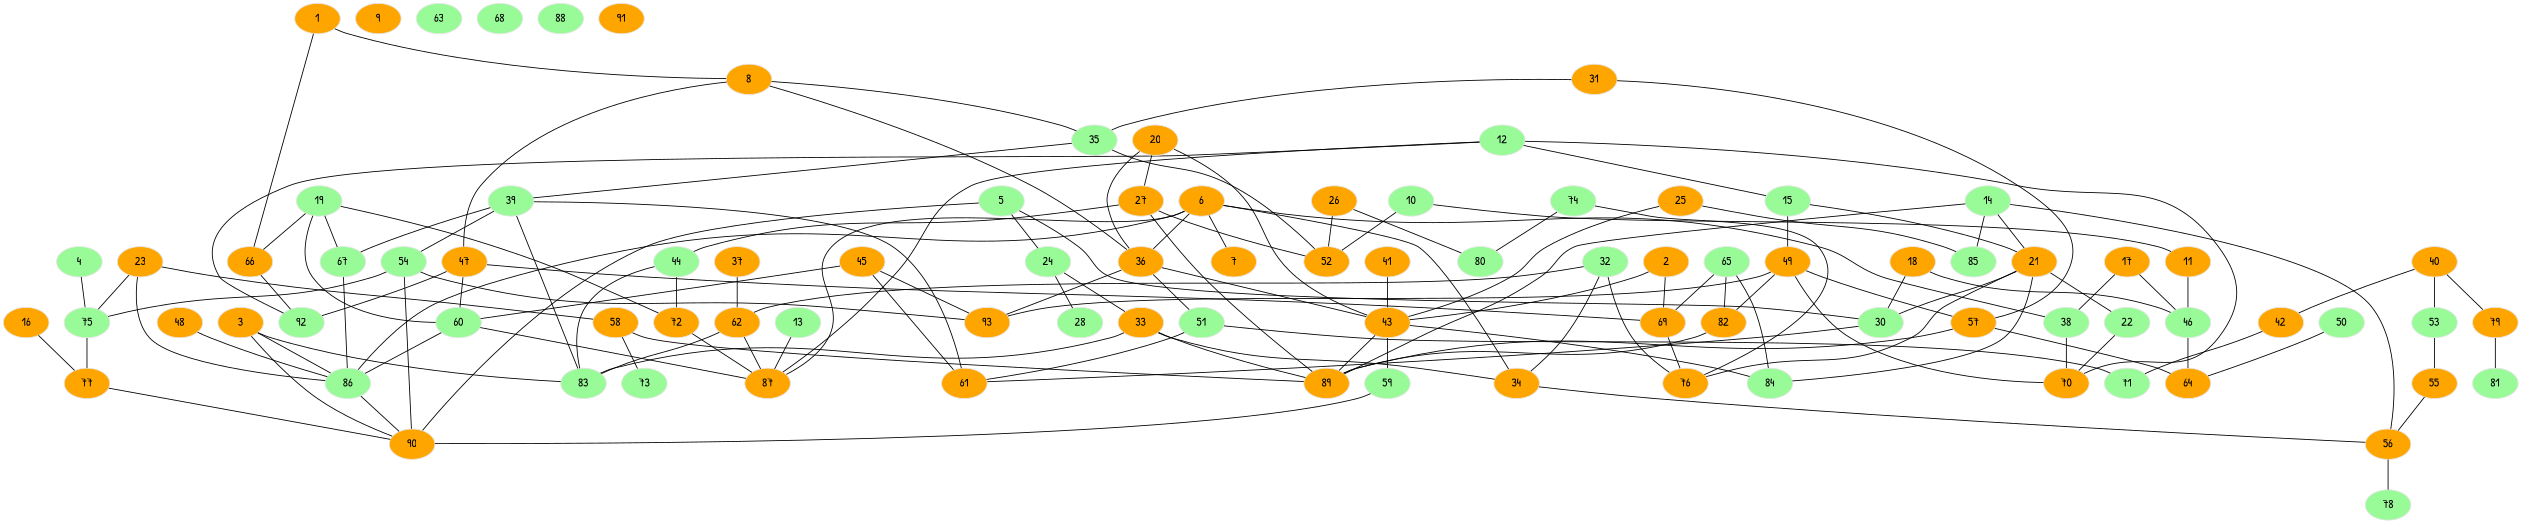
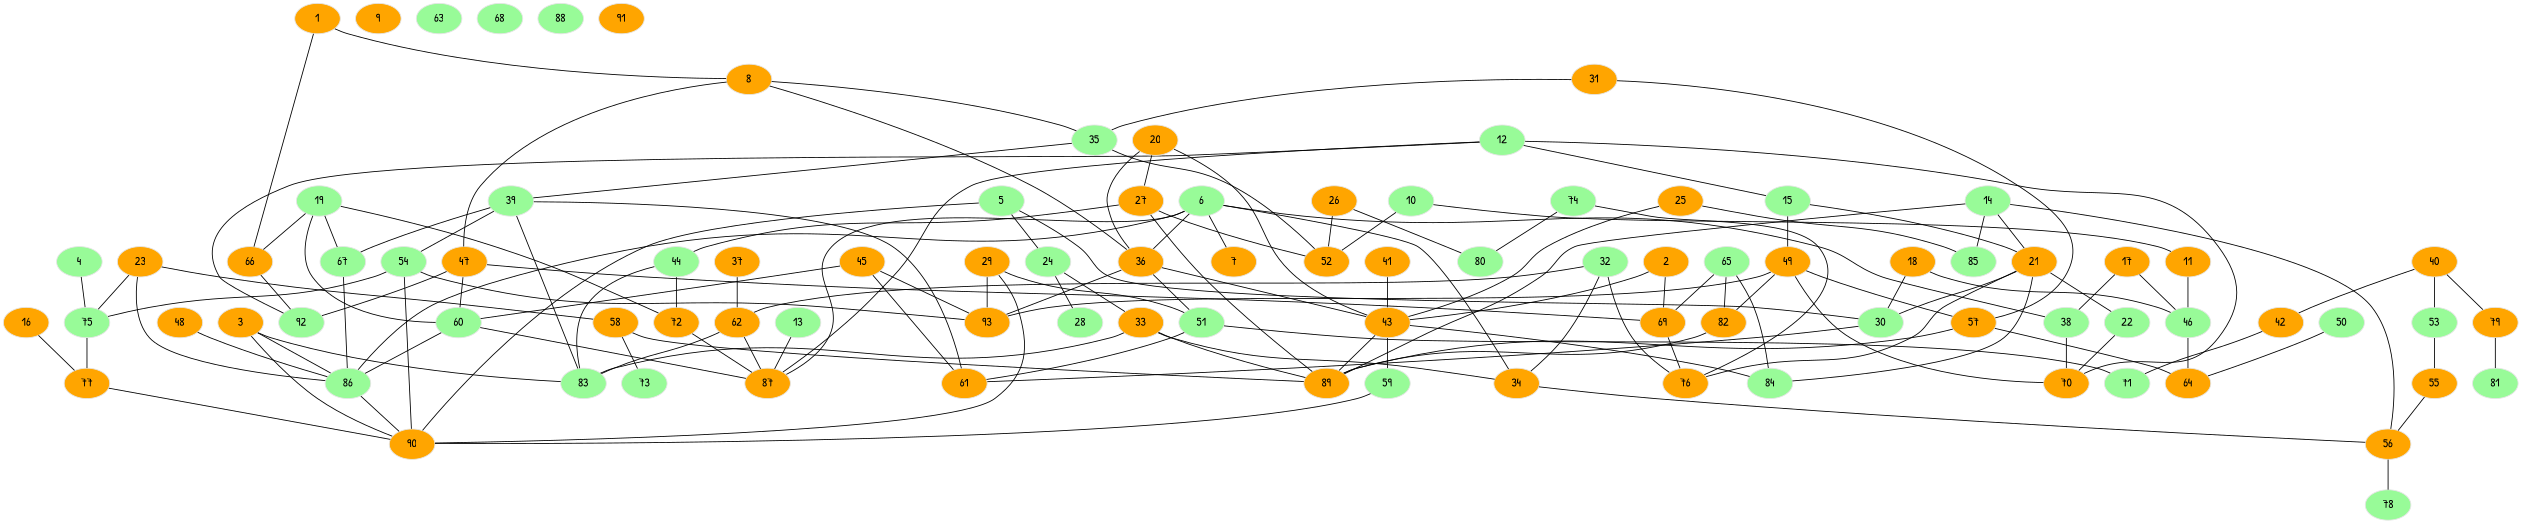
(1202, 201) -> (1202, 201)
none -> (987, 262)
